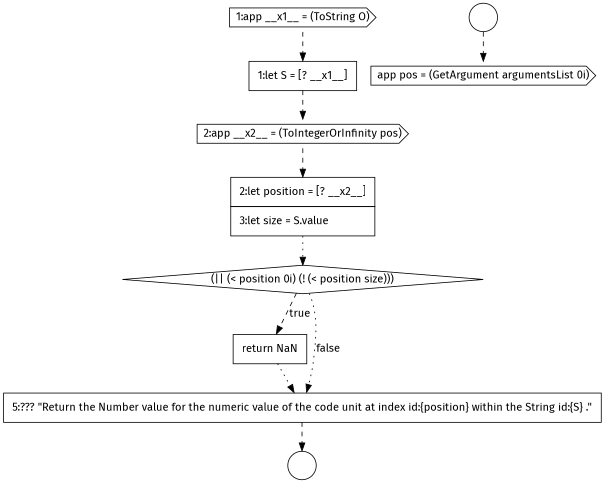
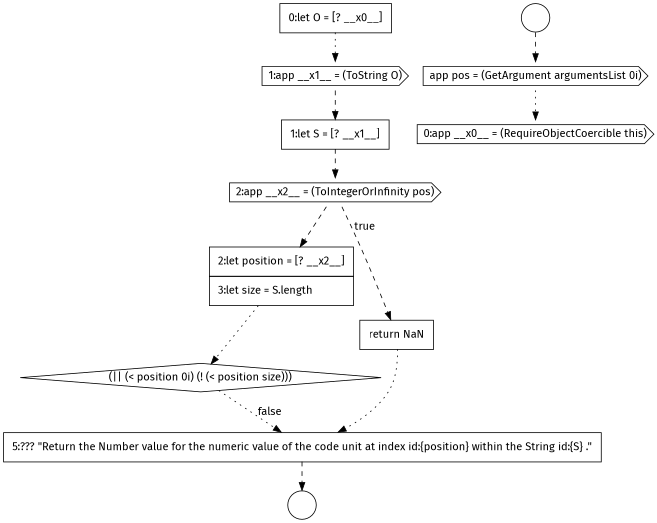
none -> (335, 18)
none -> (536, 134)
(284, 221) -> (266, 291)
(288, 310) -> (366, 259)
